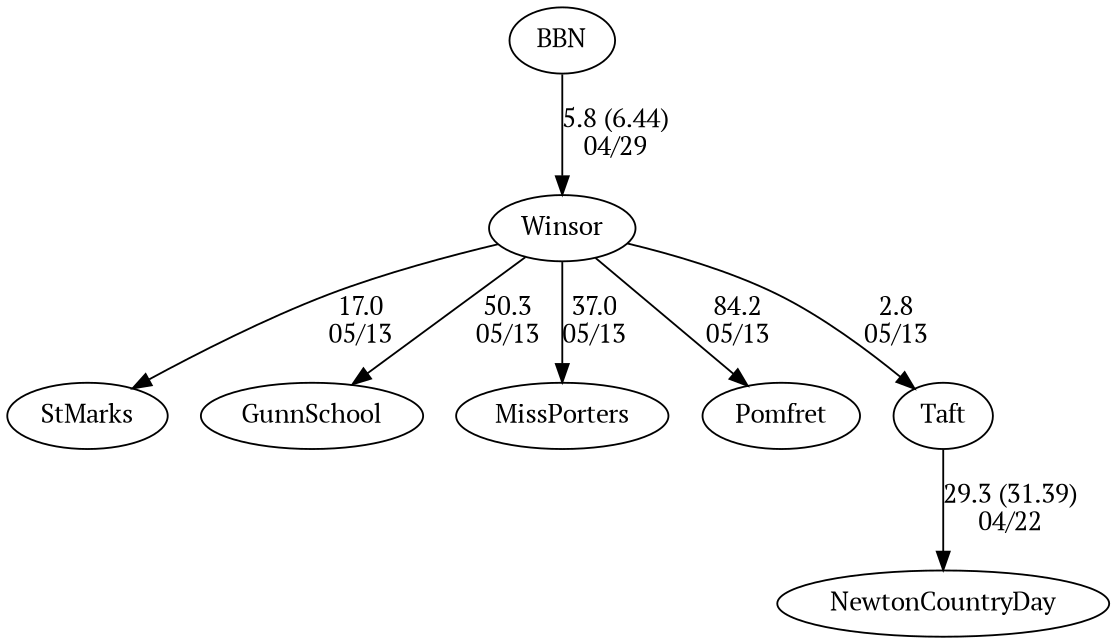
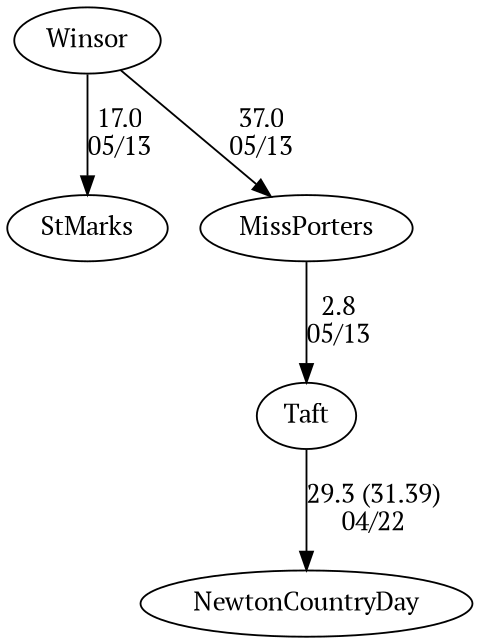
(562, 40) -> none
(773, 292) -> (306, 313)
(312, 416) -> none
(781, 416) -> none
